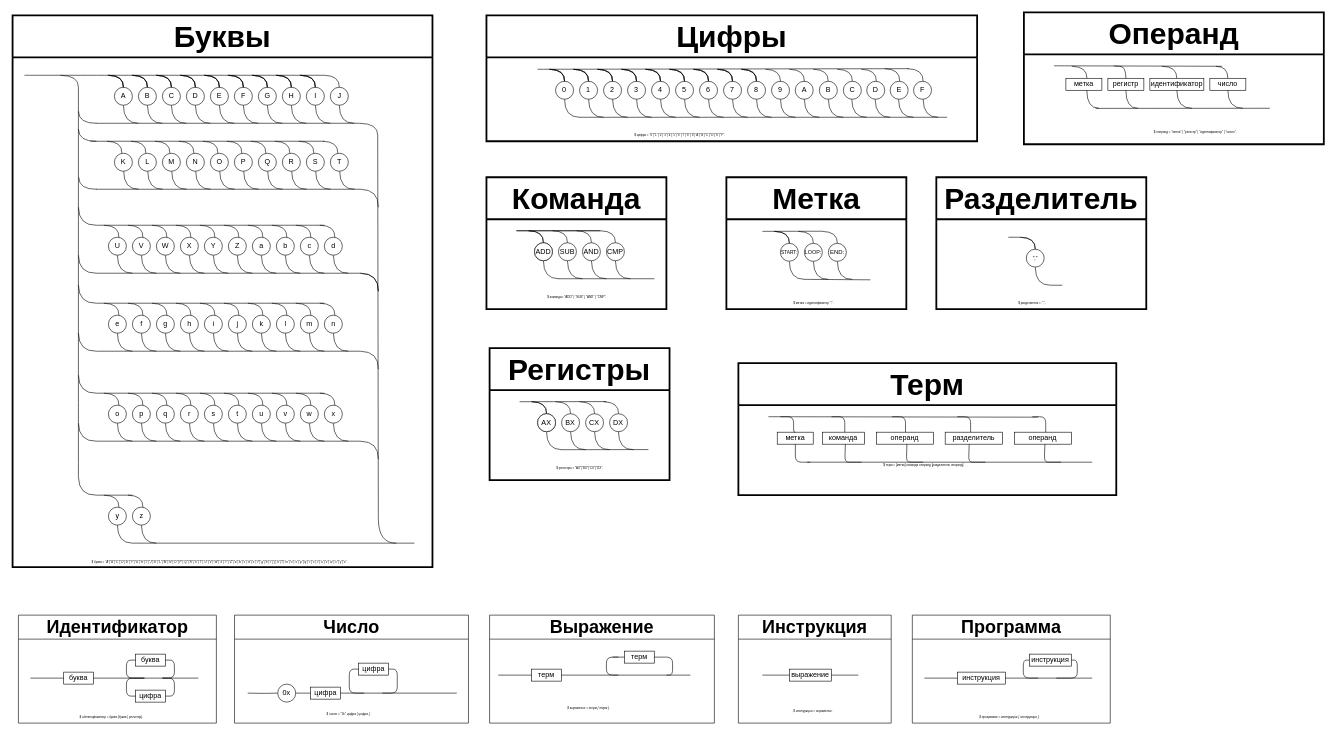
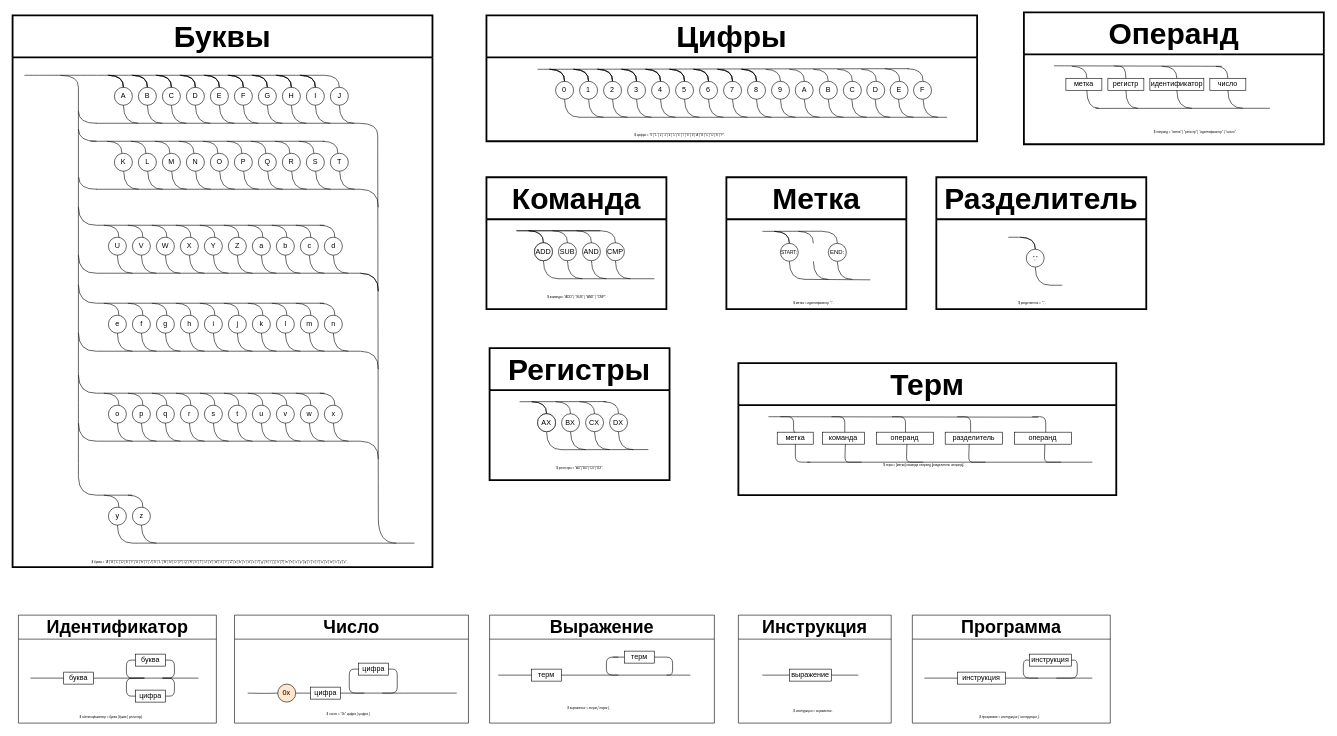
(813, 252) -> none
(287, 693) -> (287, 693)
